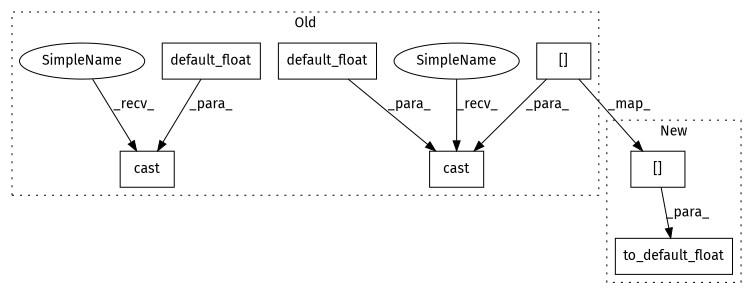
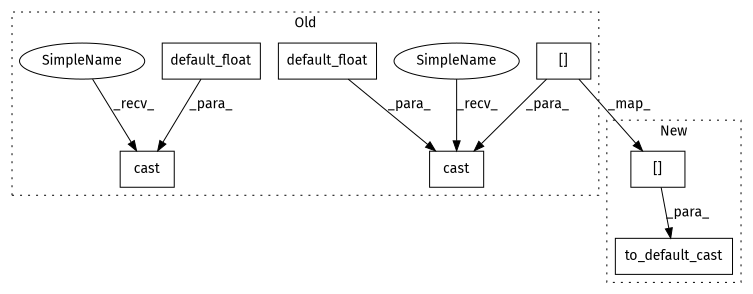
(674, 256) -> (674, 256)
